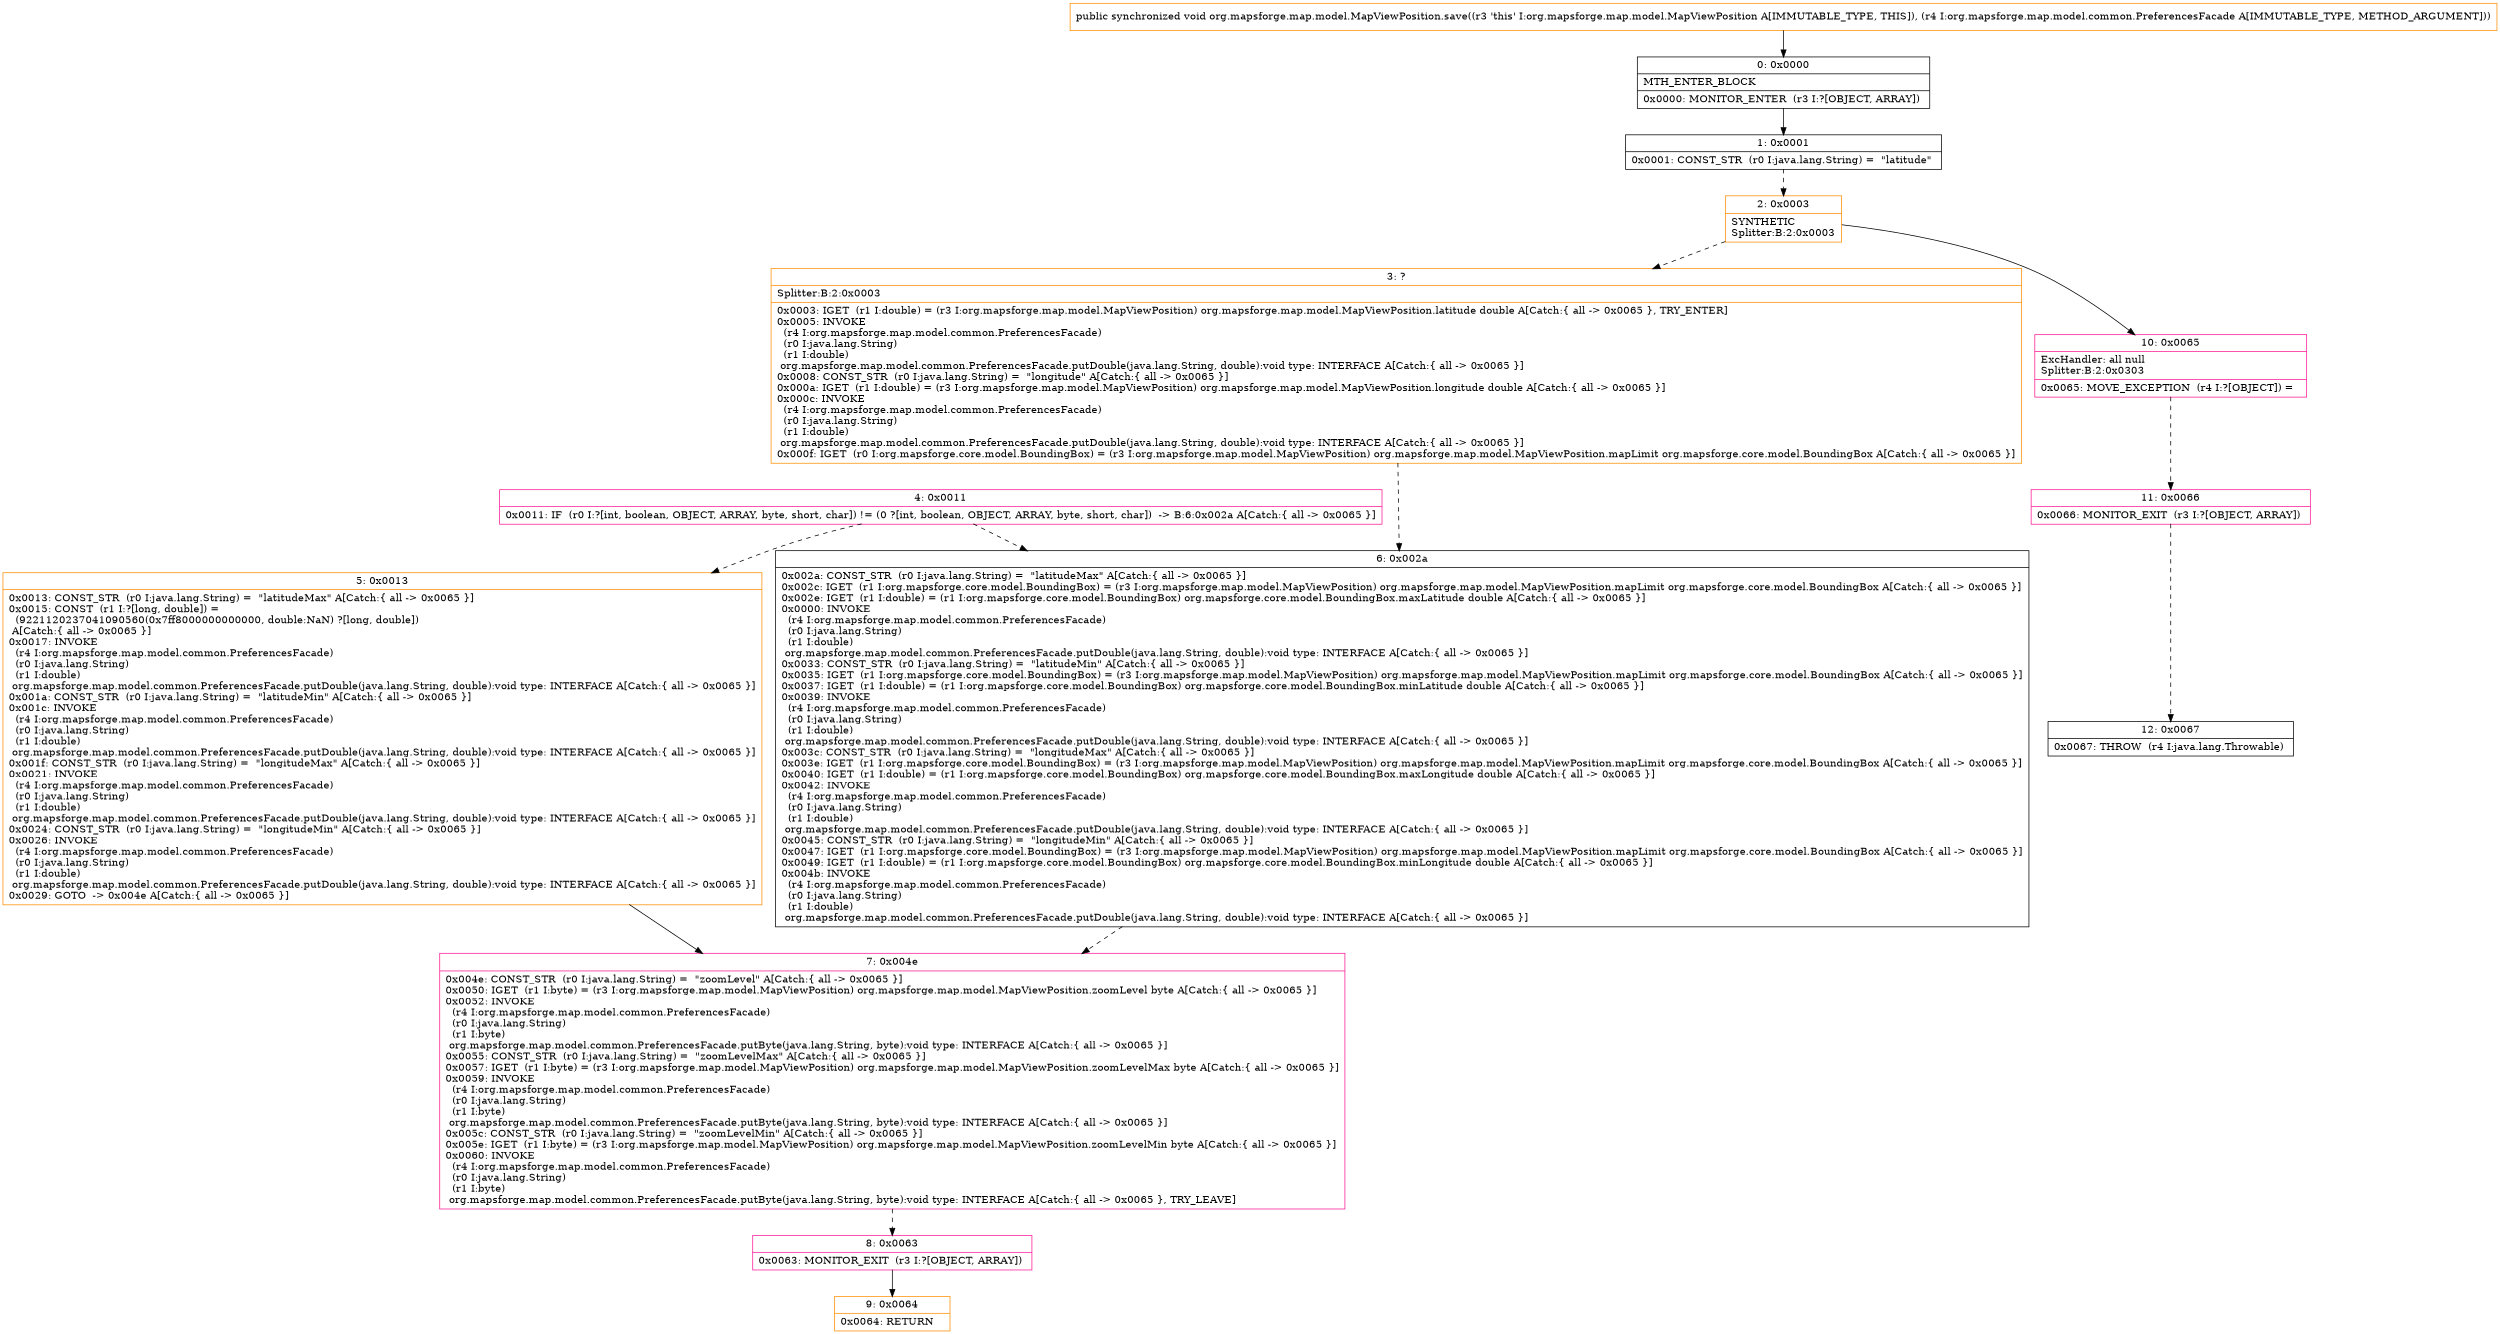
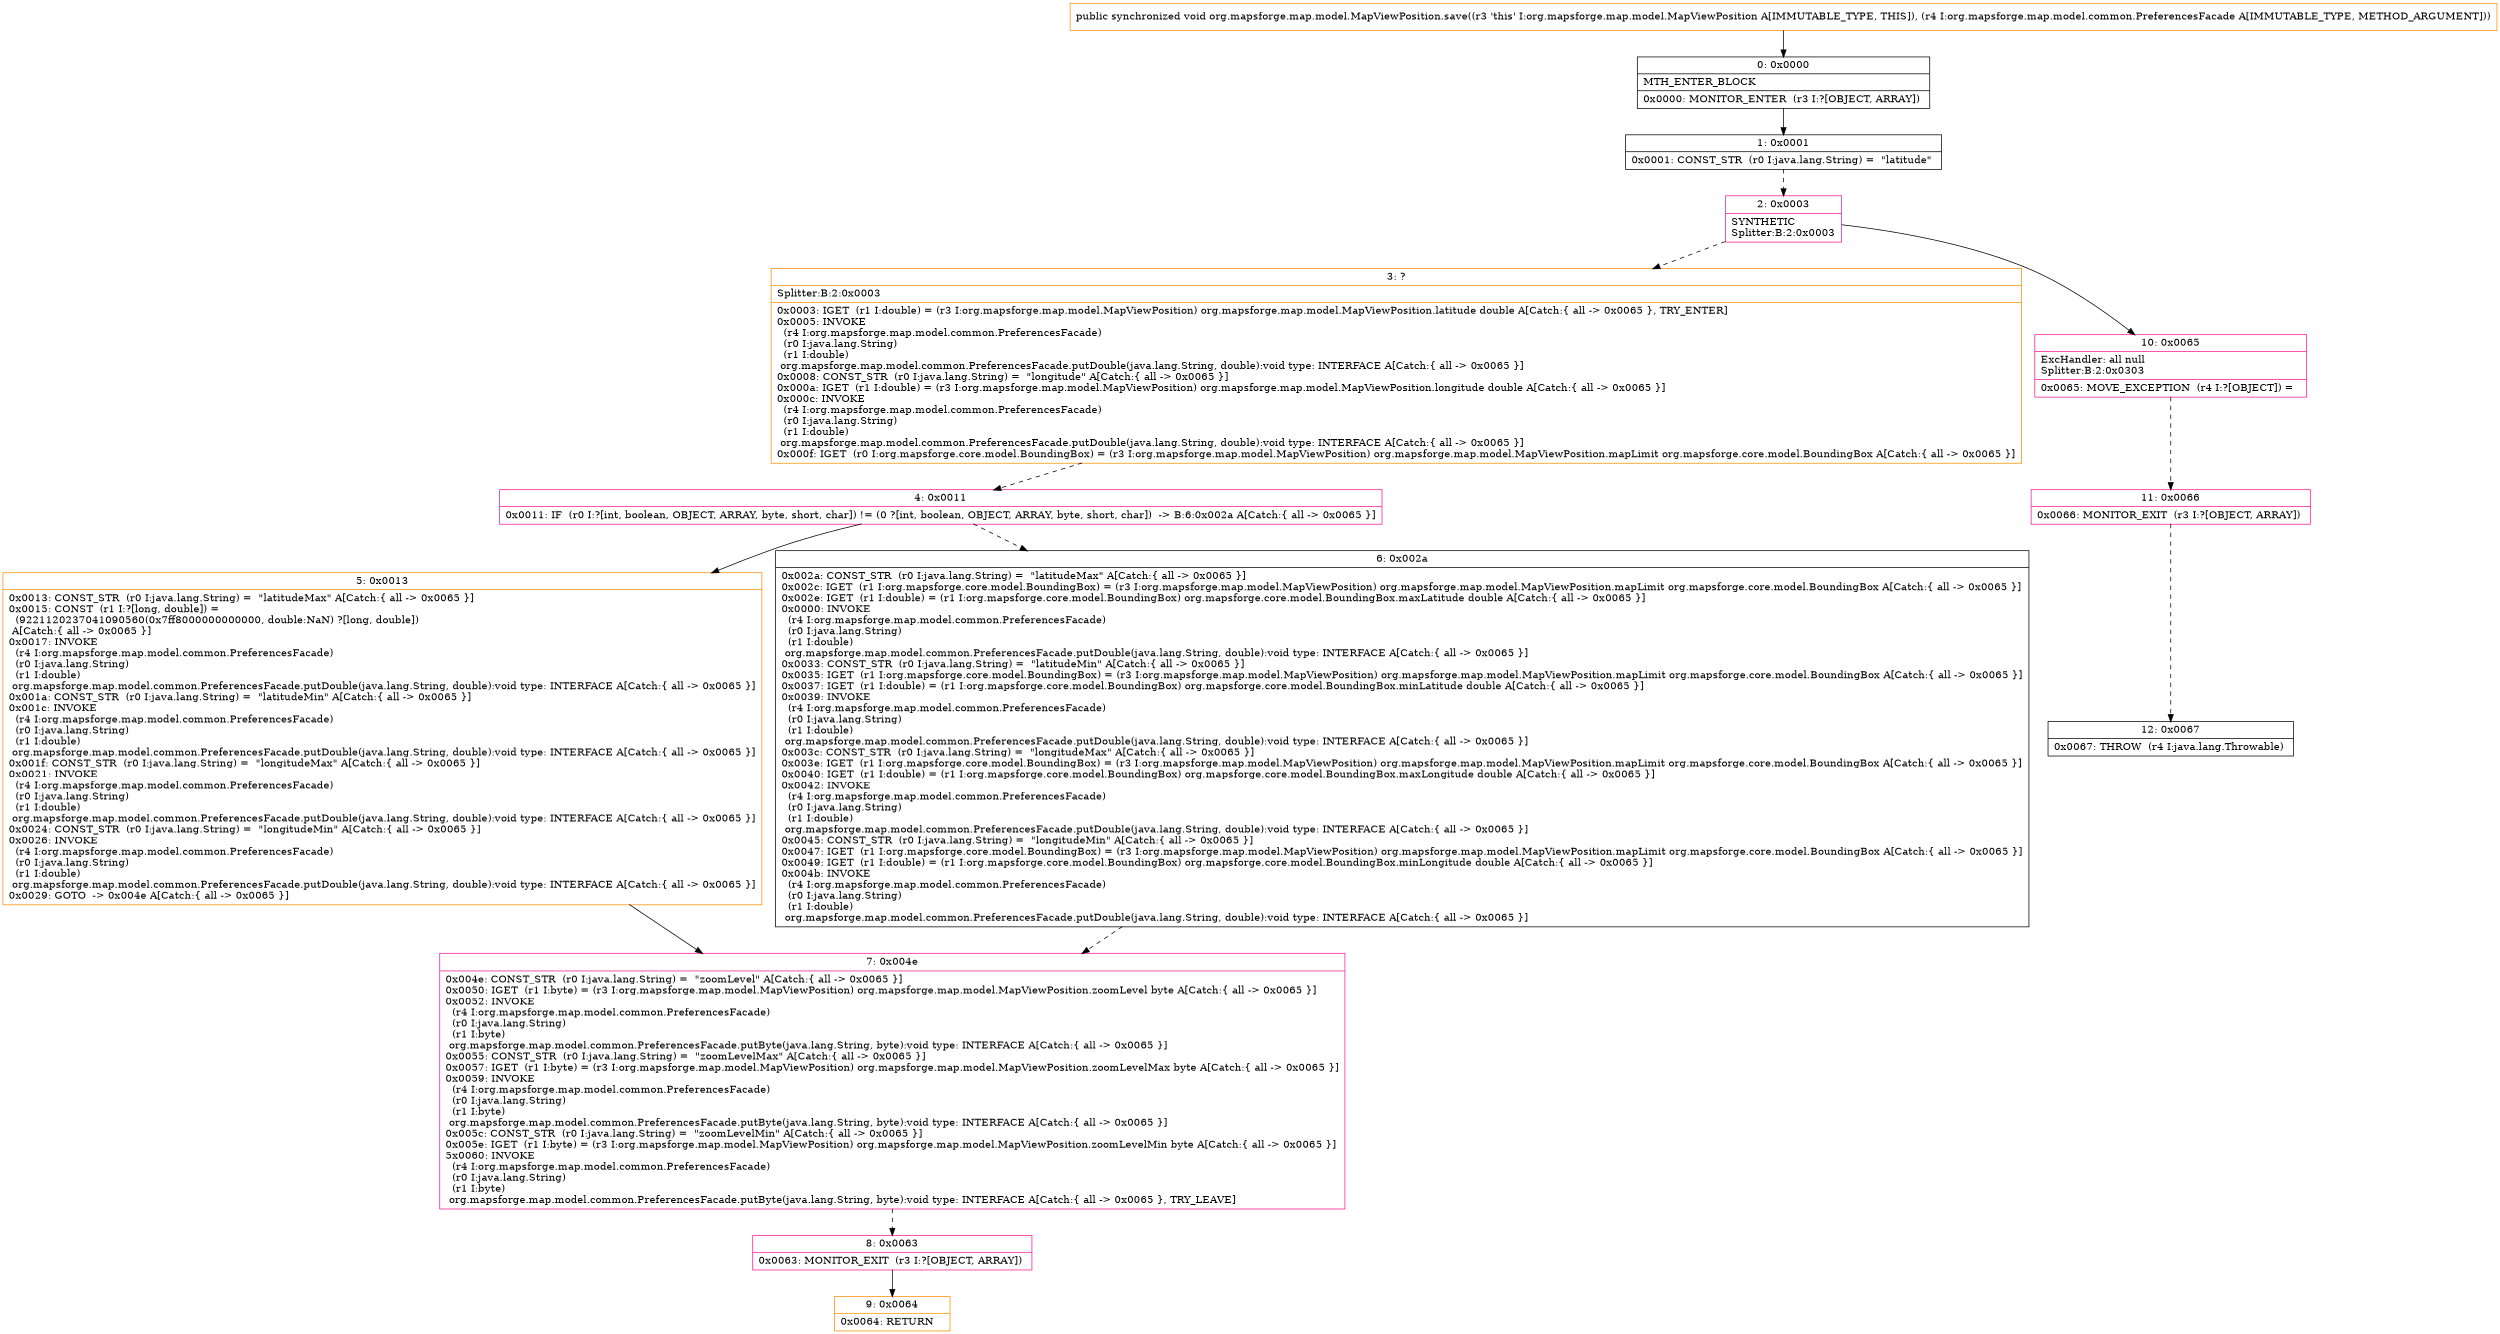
(1784, 219) -> (1784, 219)
(1398, 503) -> (1041, 475)
(789, 544) -> (789, 544)
(494, 1156) -> (494, 1156)
